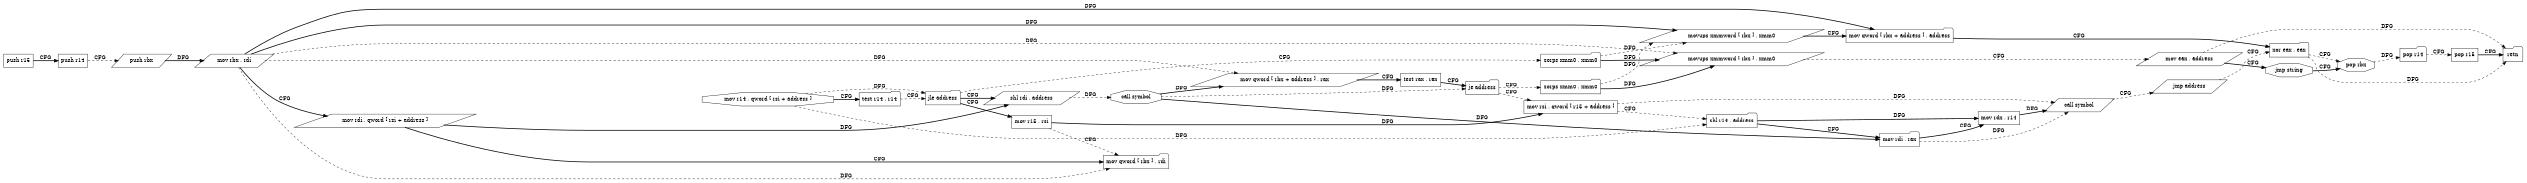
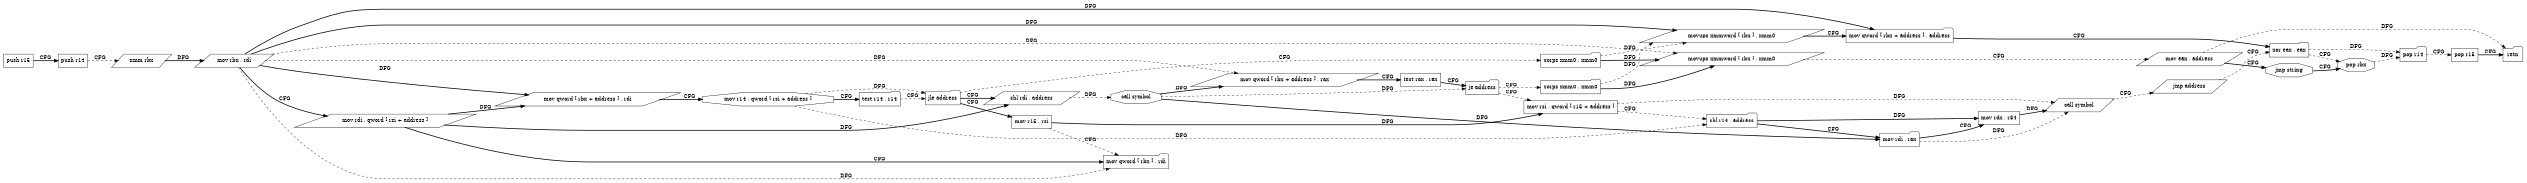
(142, 61) -> (142, 61)
(2403, 82) -> (2353, 49)
none -> (588, 99)
(1999, 118) -> (1999, 118)
